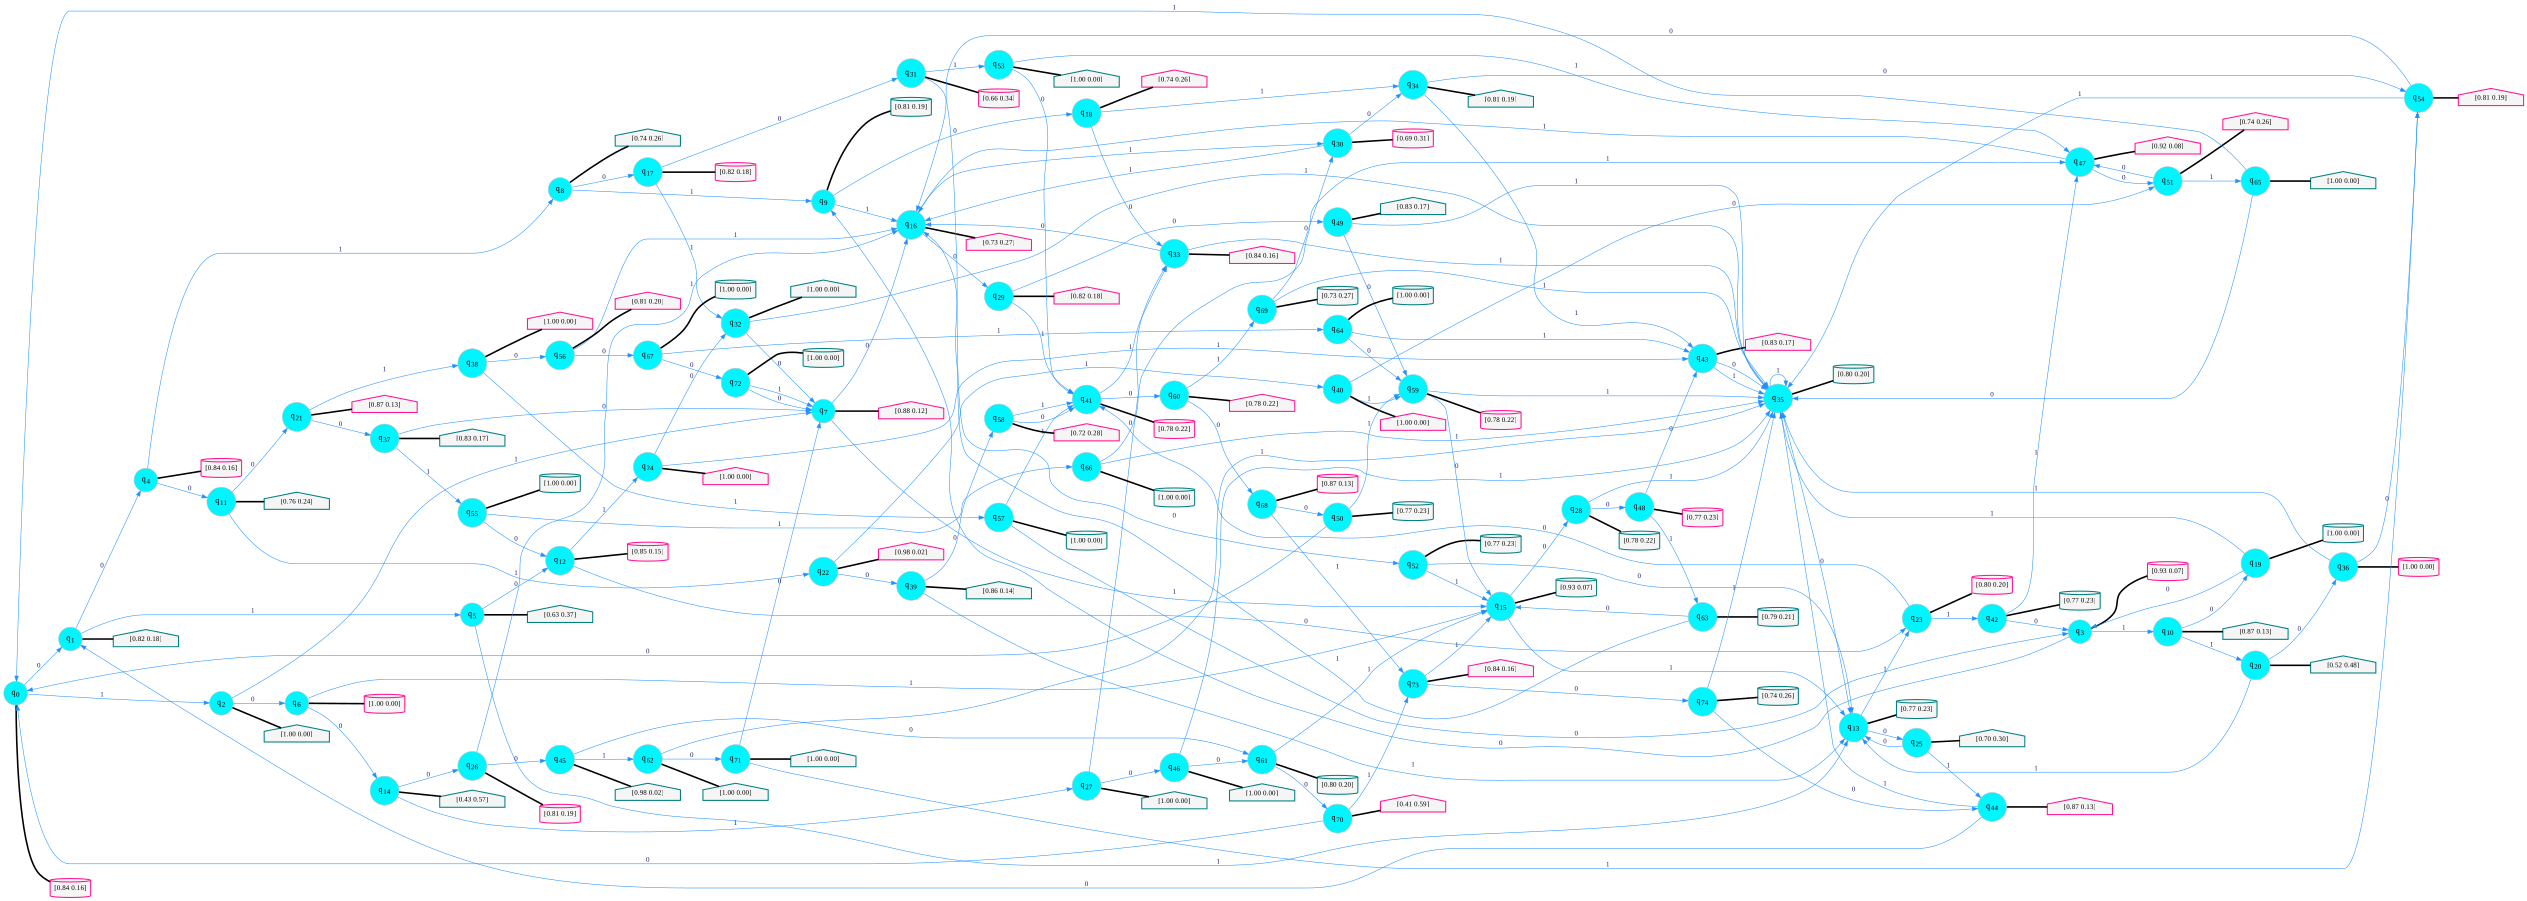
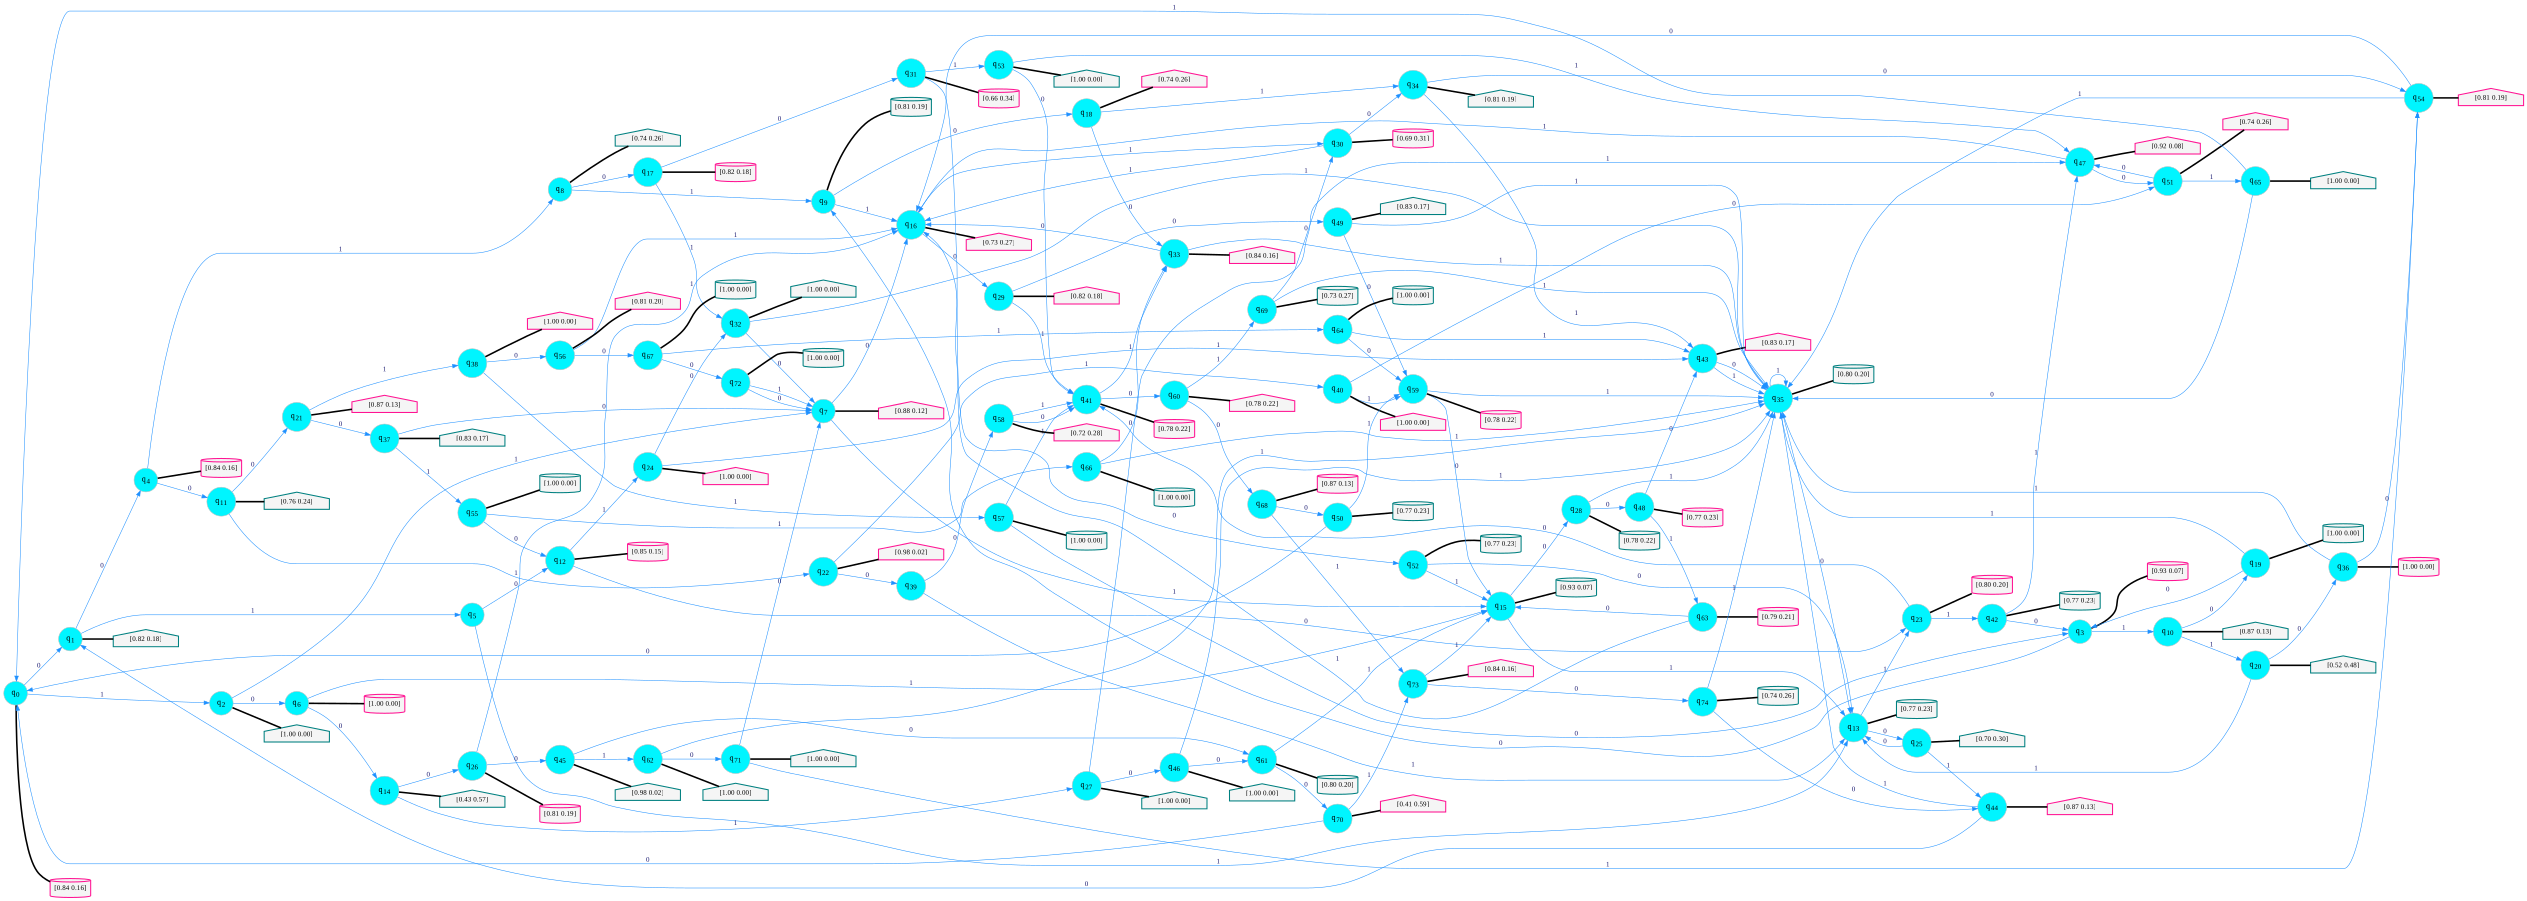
(999, 591) -> none
(560, 615) -> none
(1778, 617) -> (1778, 617)
